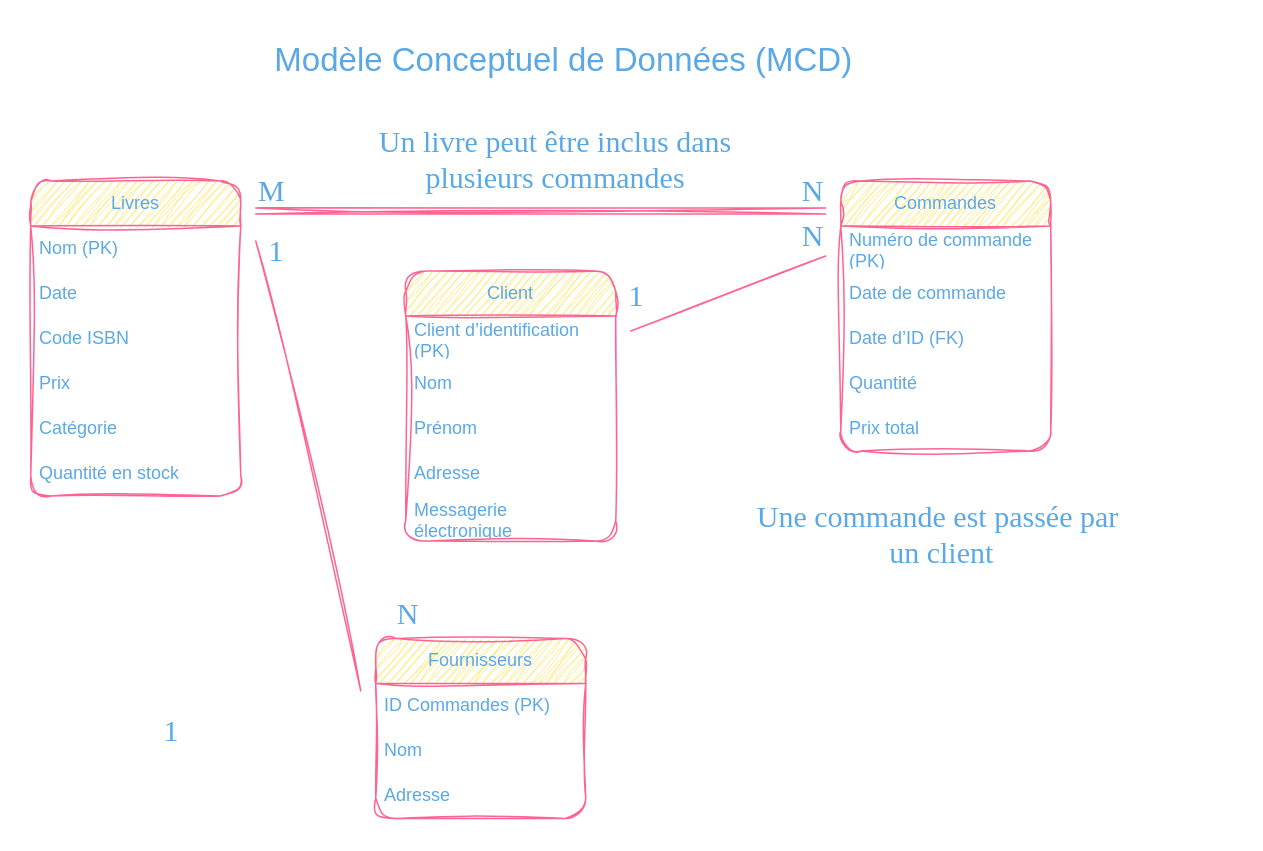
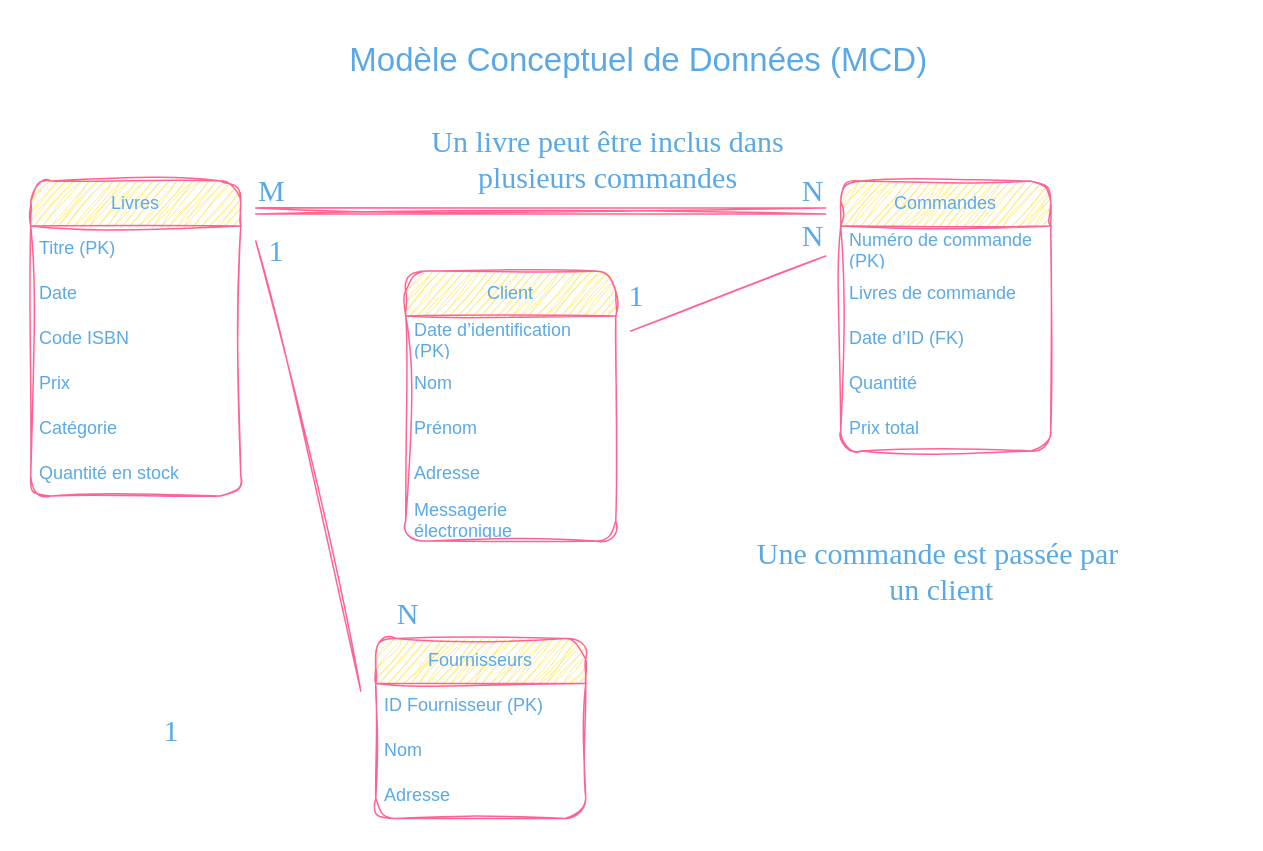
(563, 61) -> (638, 61)
(556, 158) -> (608, 158)
(78, 248) -> (85, 248)
(926, 293) -> (933, 293)
(512, 338) -> (512, 338)
(938, 533) -> (938, 571)
(466, 706) -> (473, 706)
